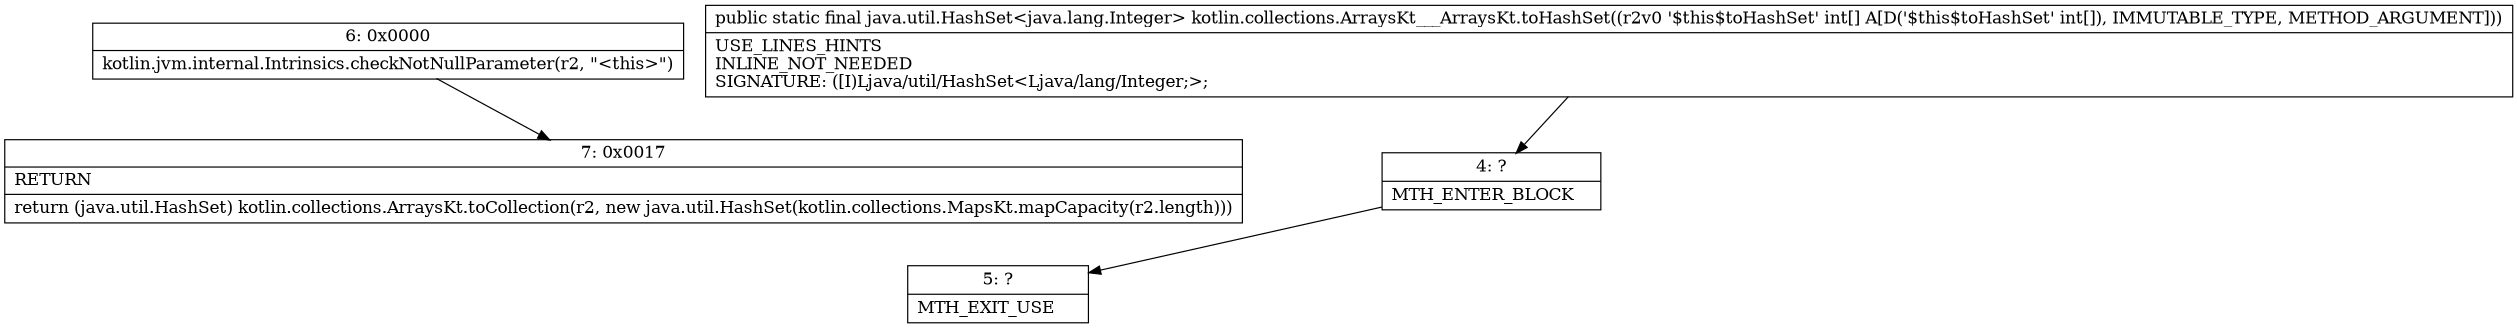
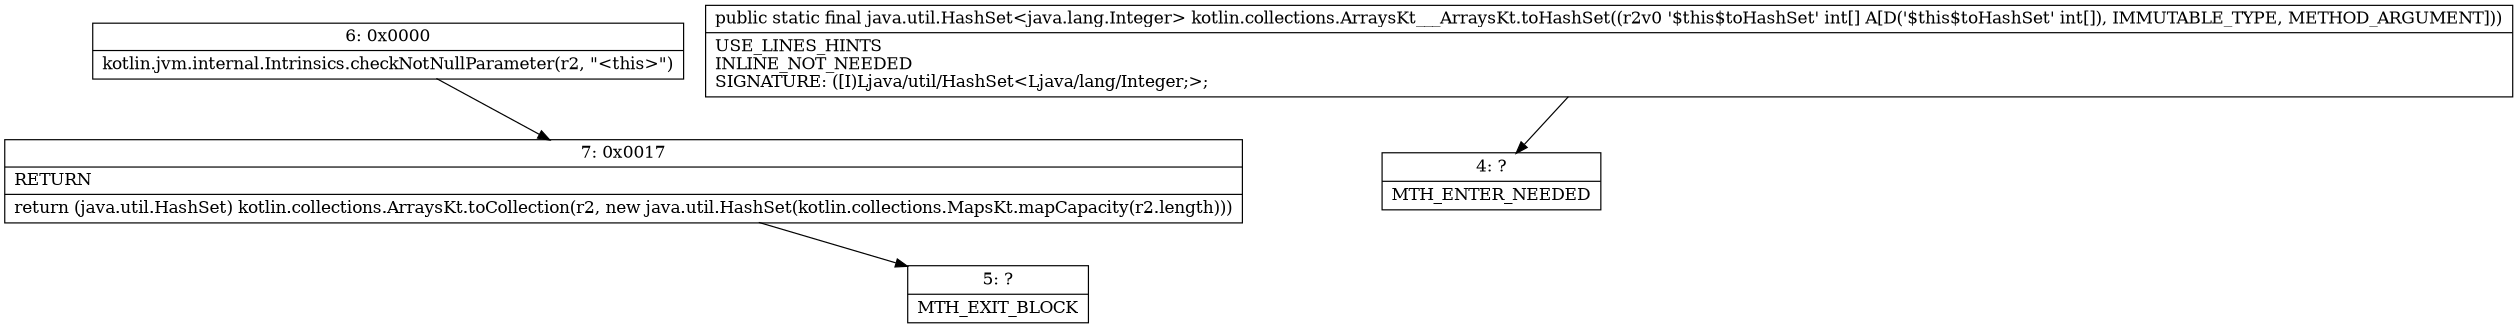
(1483, 195) -> (1491, 195)
(1241, 239) -> (827, 243)
(986, 308) -> (998, 308)
